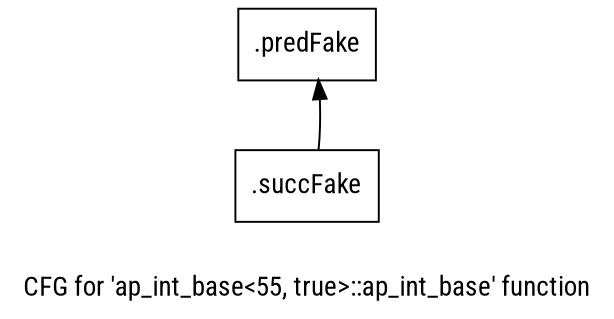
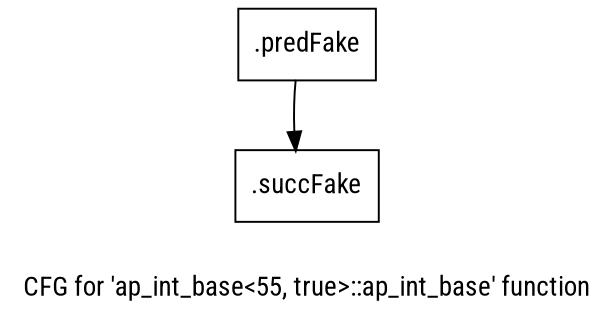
(320, 125) -> (294, 106)
